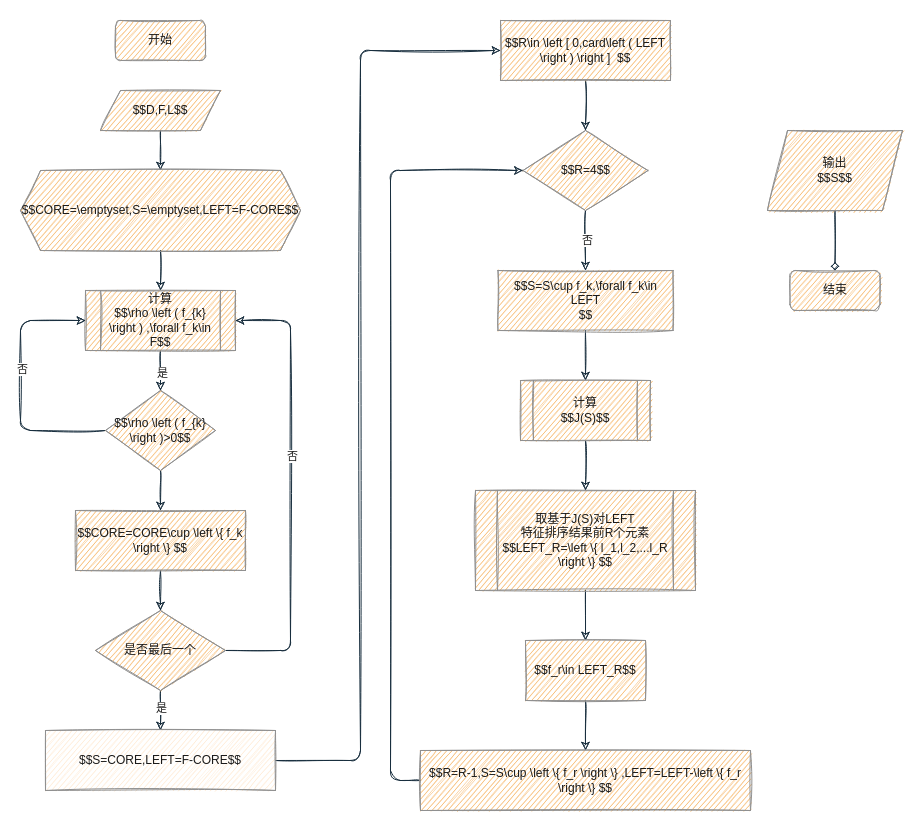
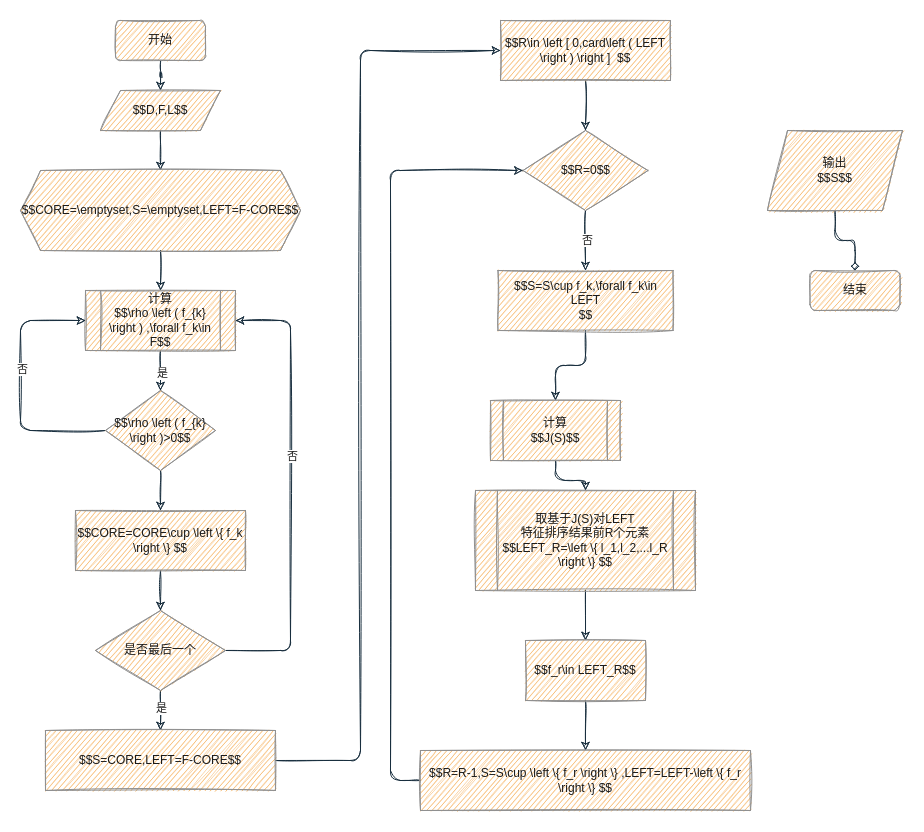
none -> (161, 76)
(586, 171) -> (586, 171)
(835, 291) -> (855, 291)
(586, 411) -> (556, 431)
(161, 761) -> (161, 761)
